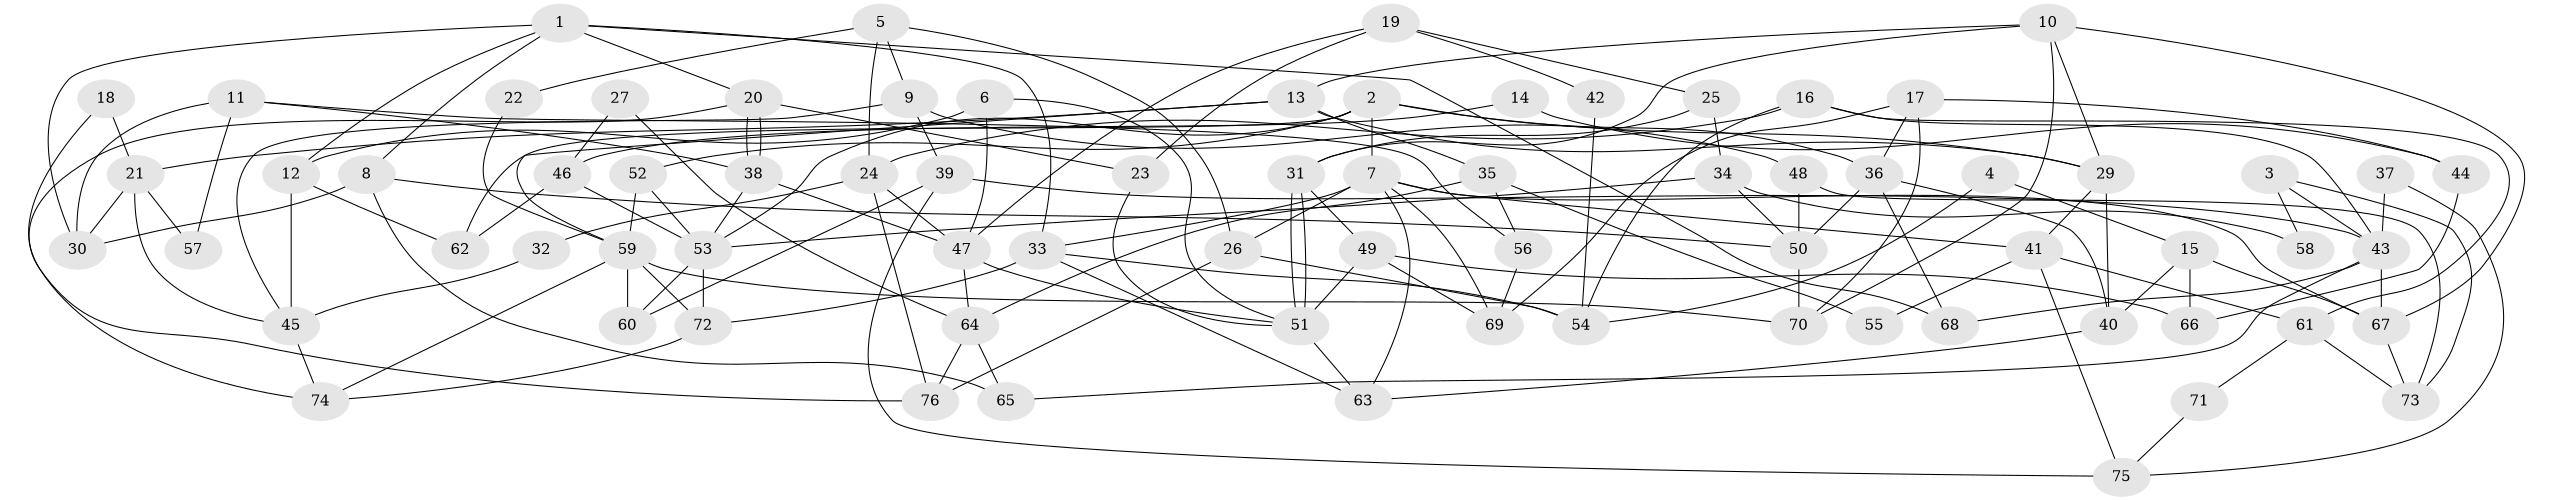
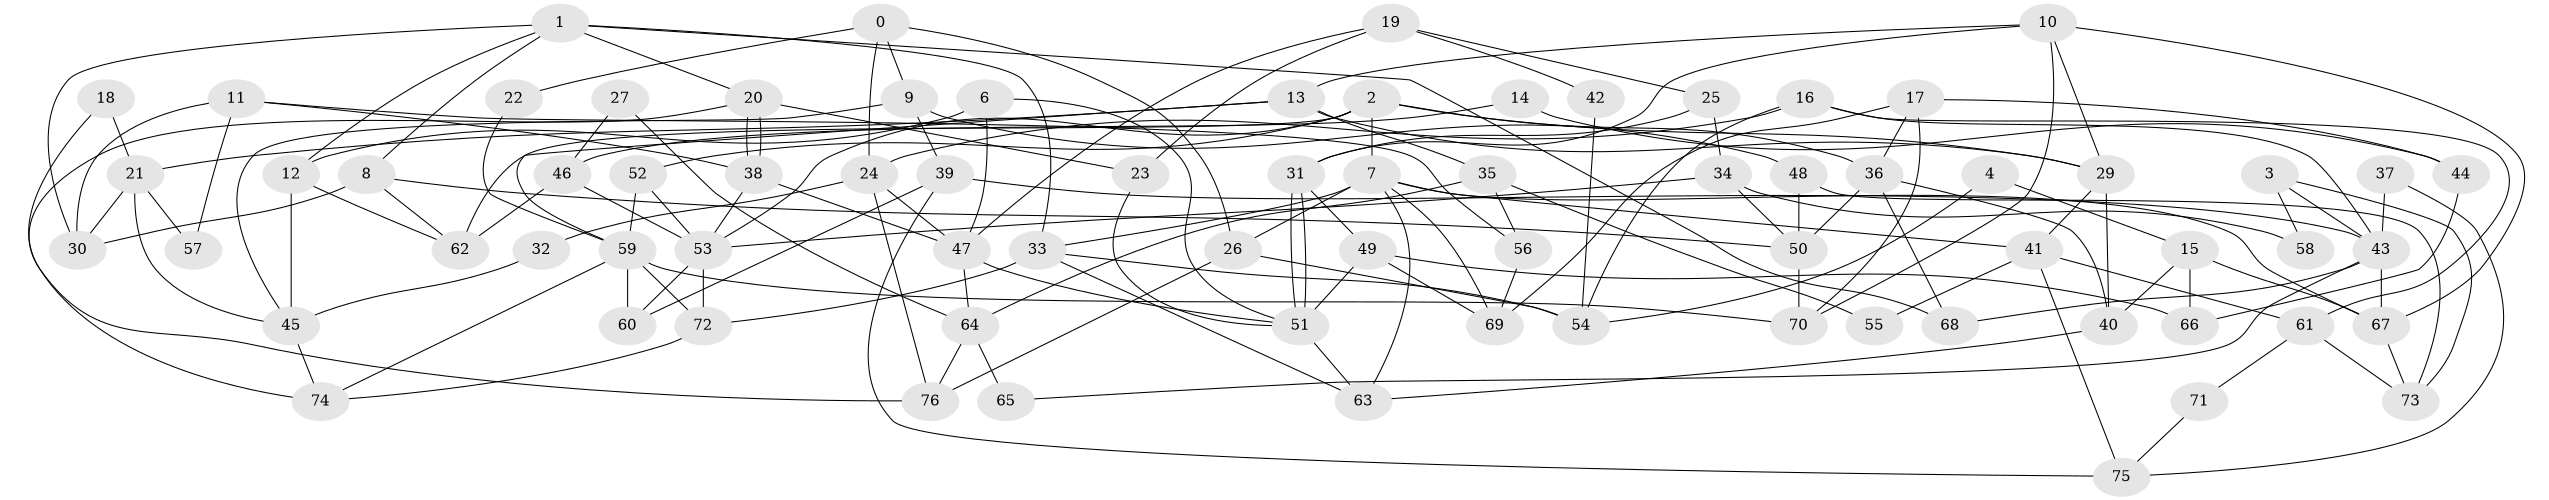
(881, 23) -> (881, 23)
(650, 358) -> (414, 212)
